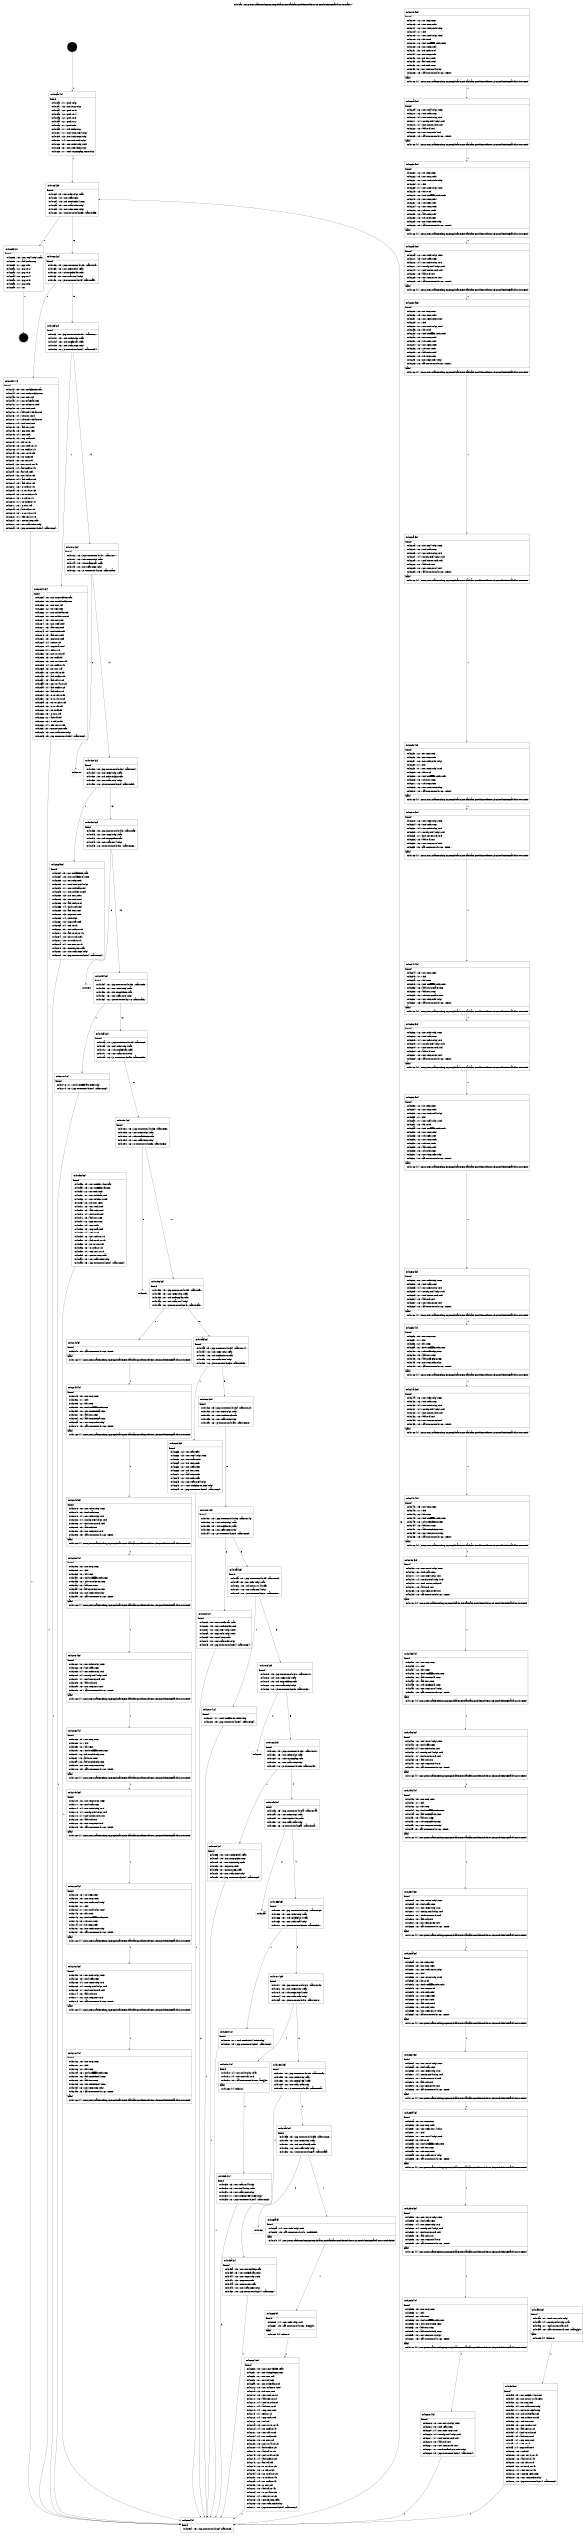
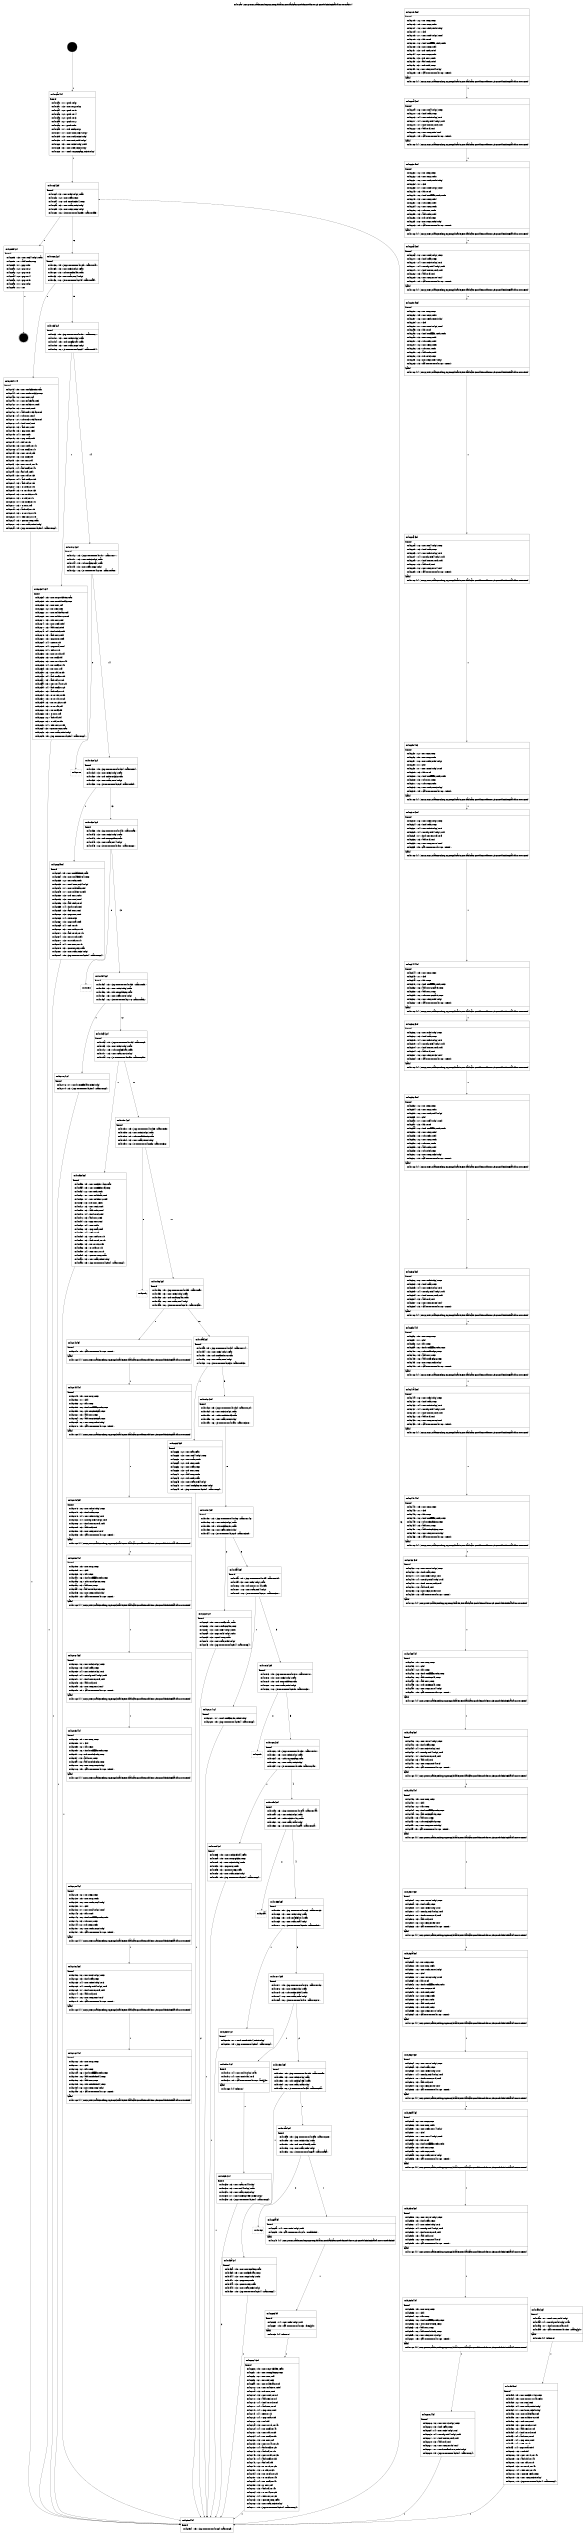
none -> (111, 1116)
(129, 1814) -> none
